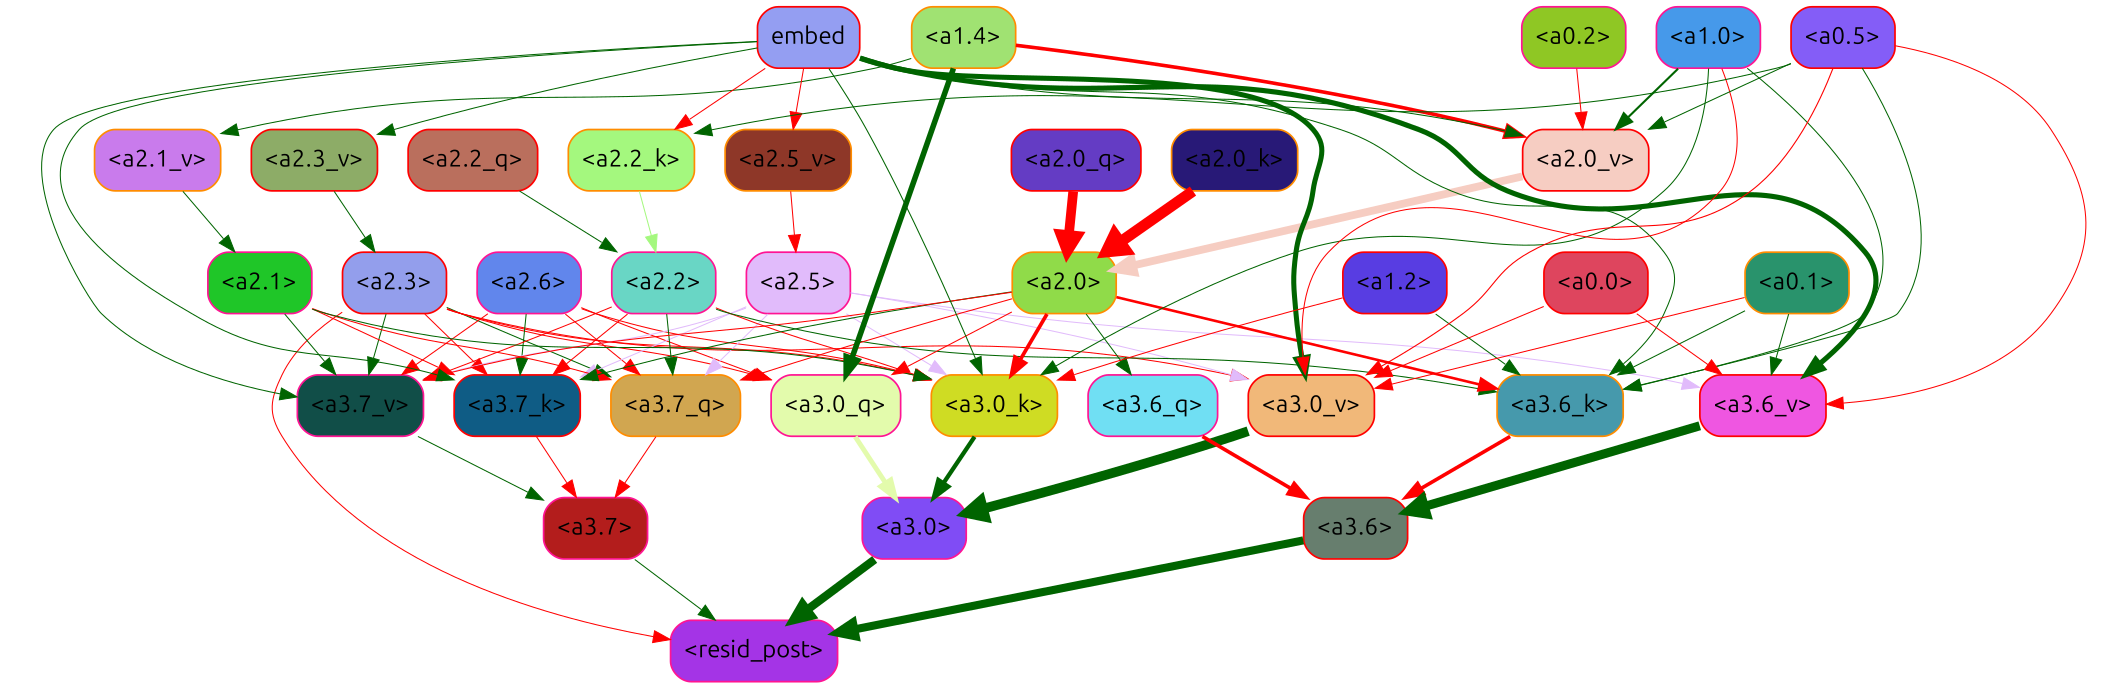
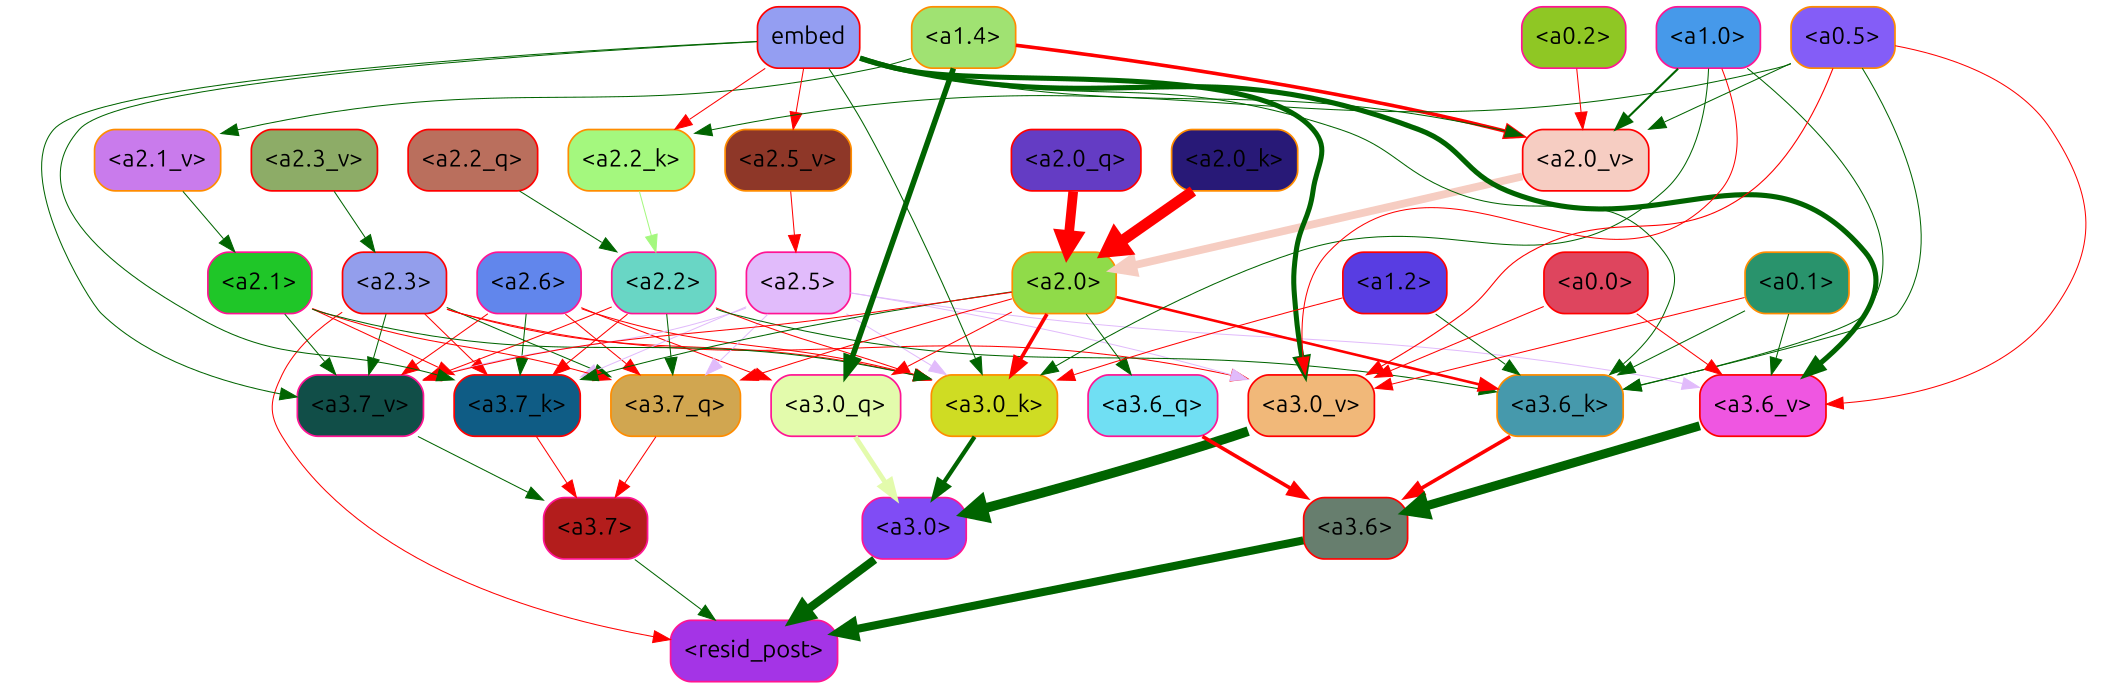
(1843, 37) -> (1843, 37)
(575, 84) -> none
(600, 345) -> none
